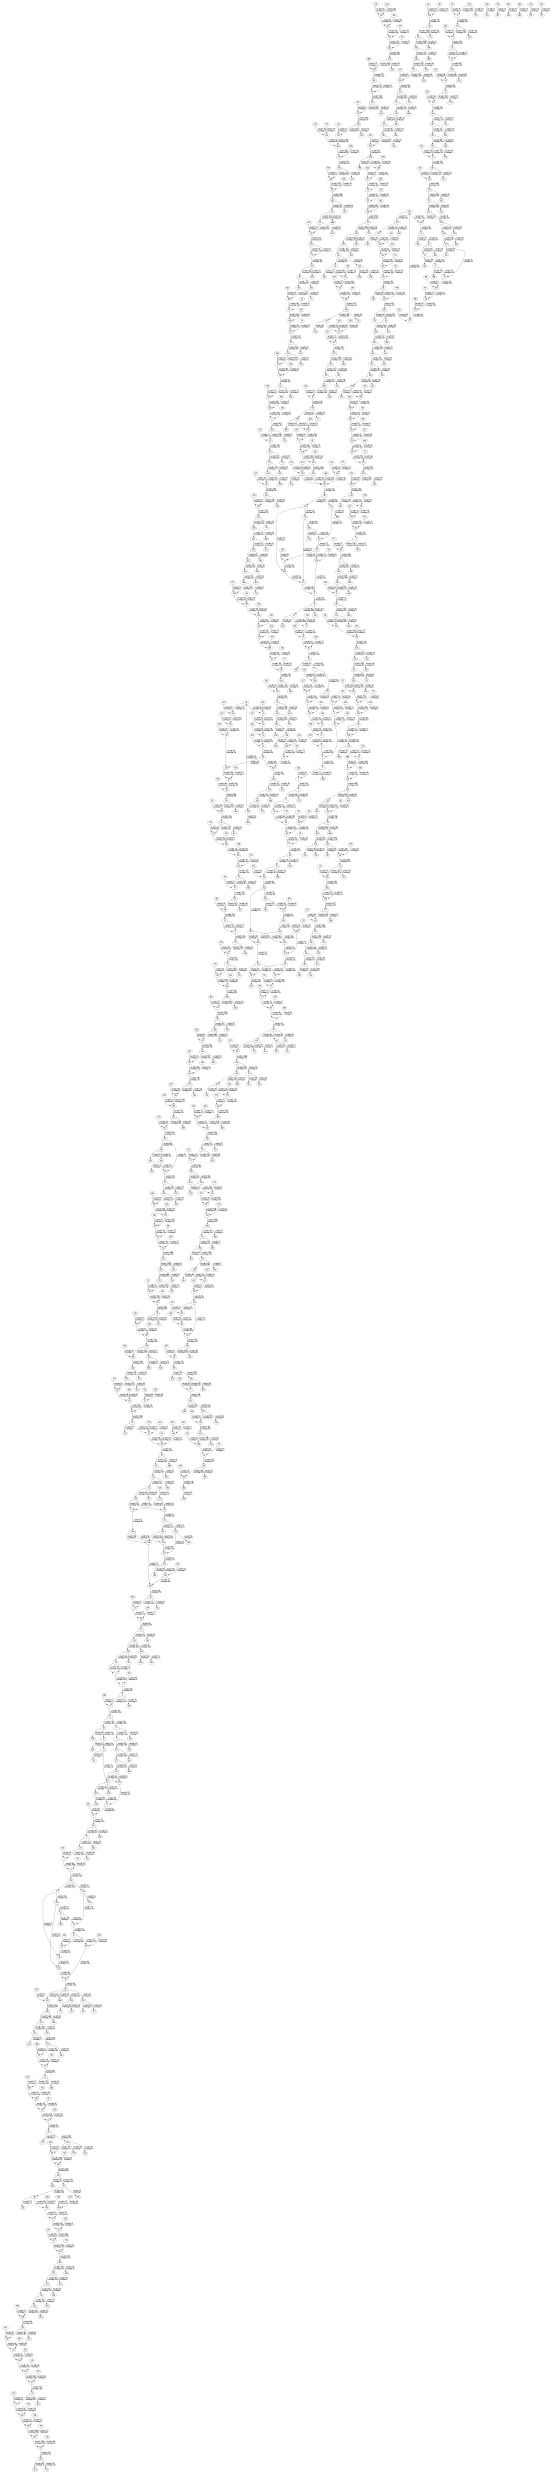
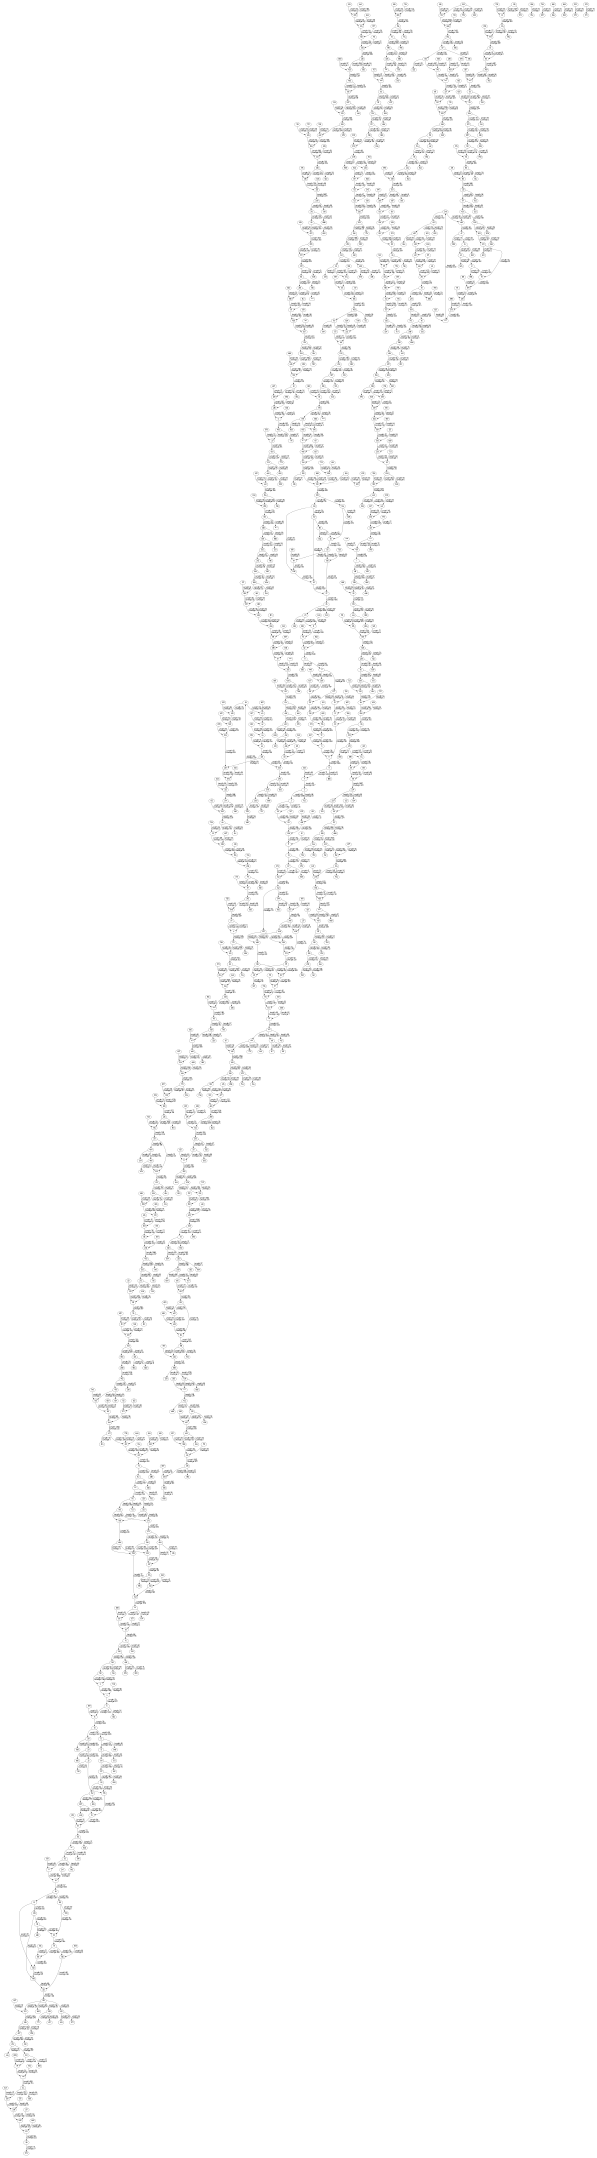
(394, 296) -> (433, 293)
(309, 483) -> (334, 482)
(138, 1349) -> (122, 1350)
(57, 2137) -> none
